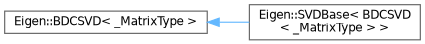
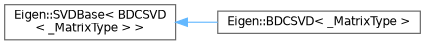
(234, 22) -> (203, 22)
